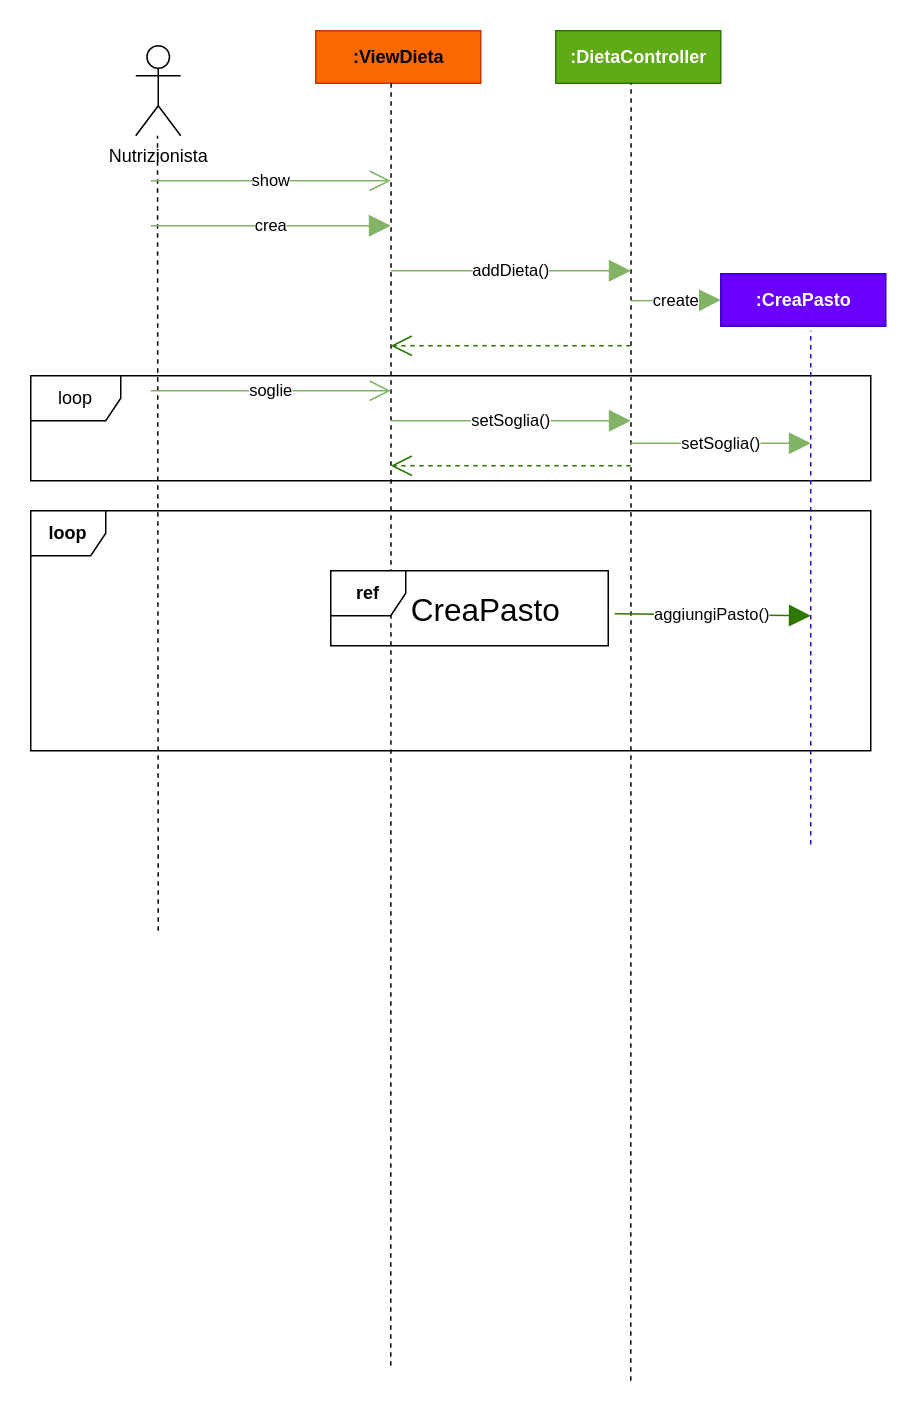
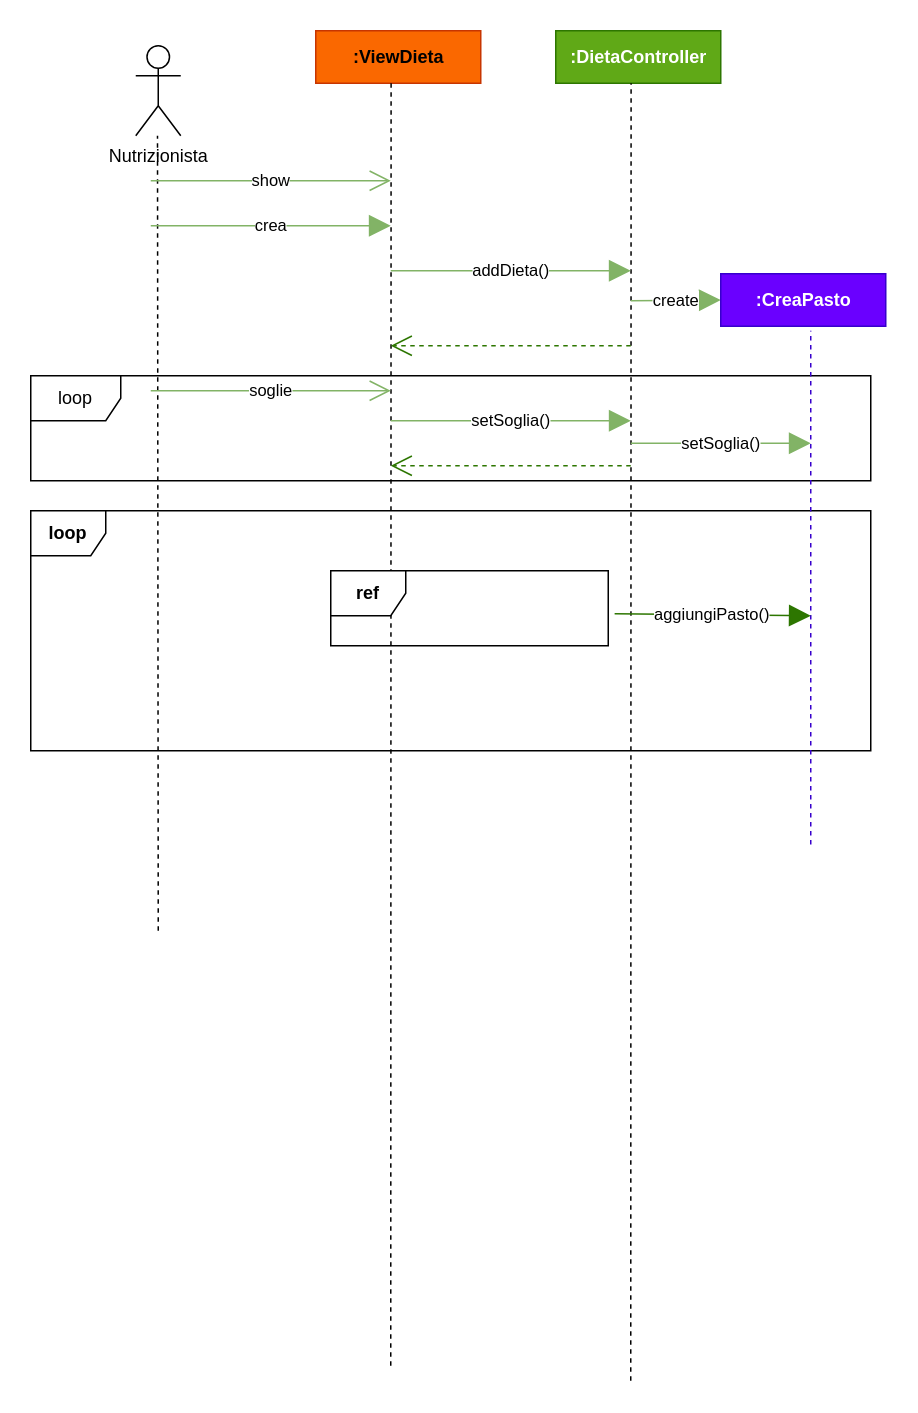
(485, 610) -> none
